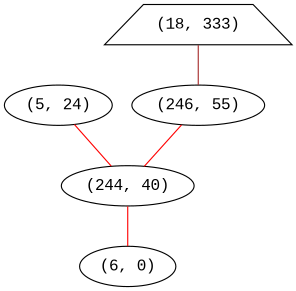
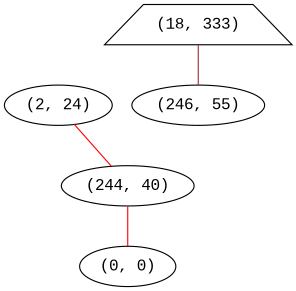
(58, 105) -> (58, 105)
(163, 146) -> none
(128, 266) -> (128, 266)
